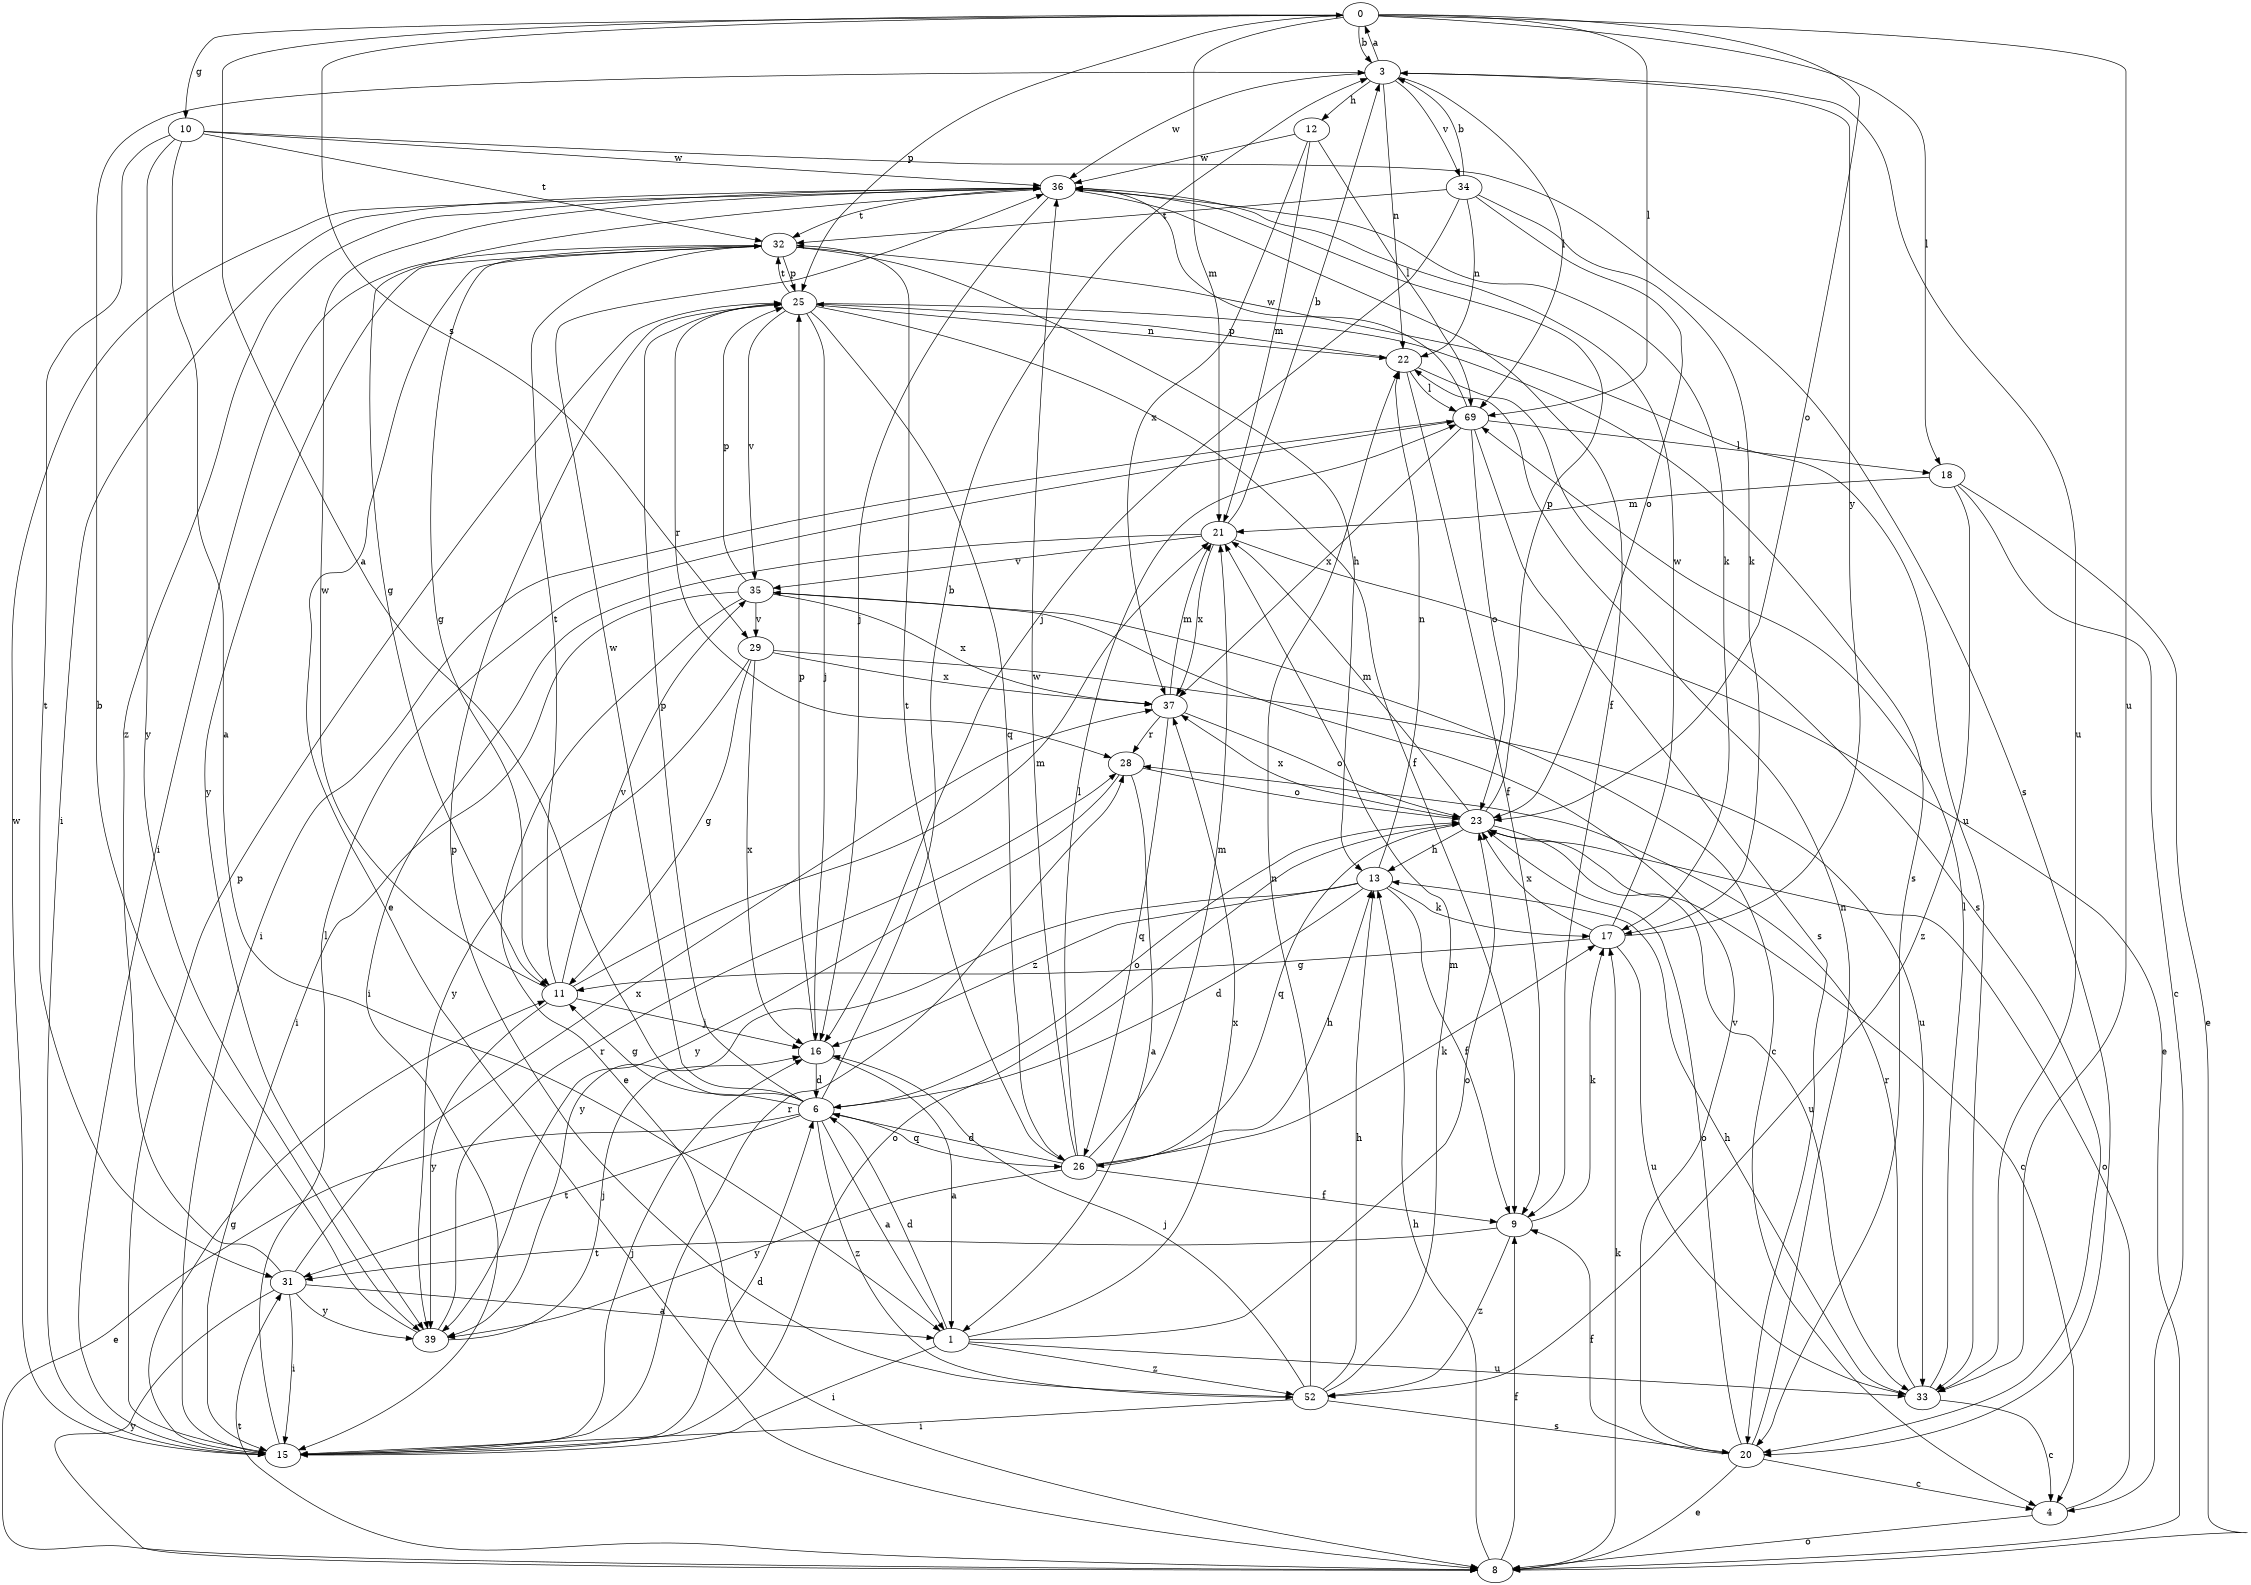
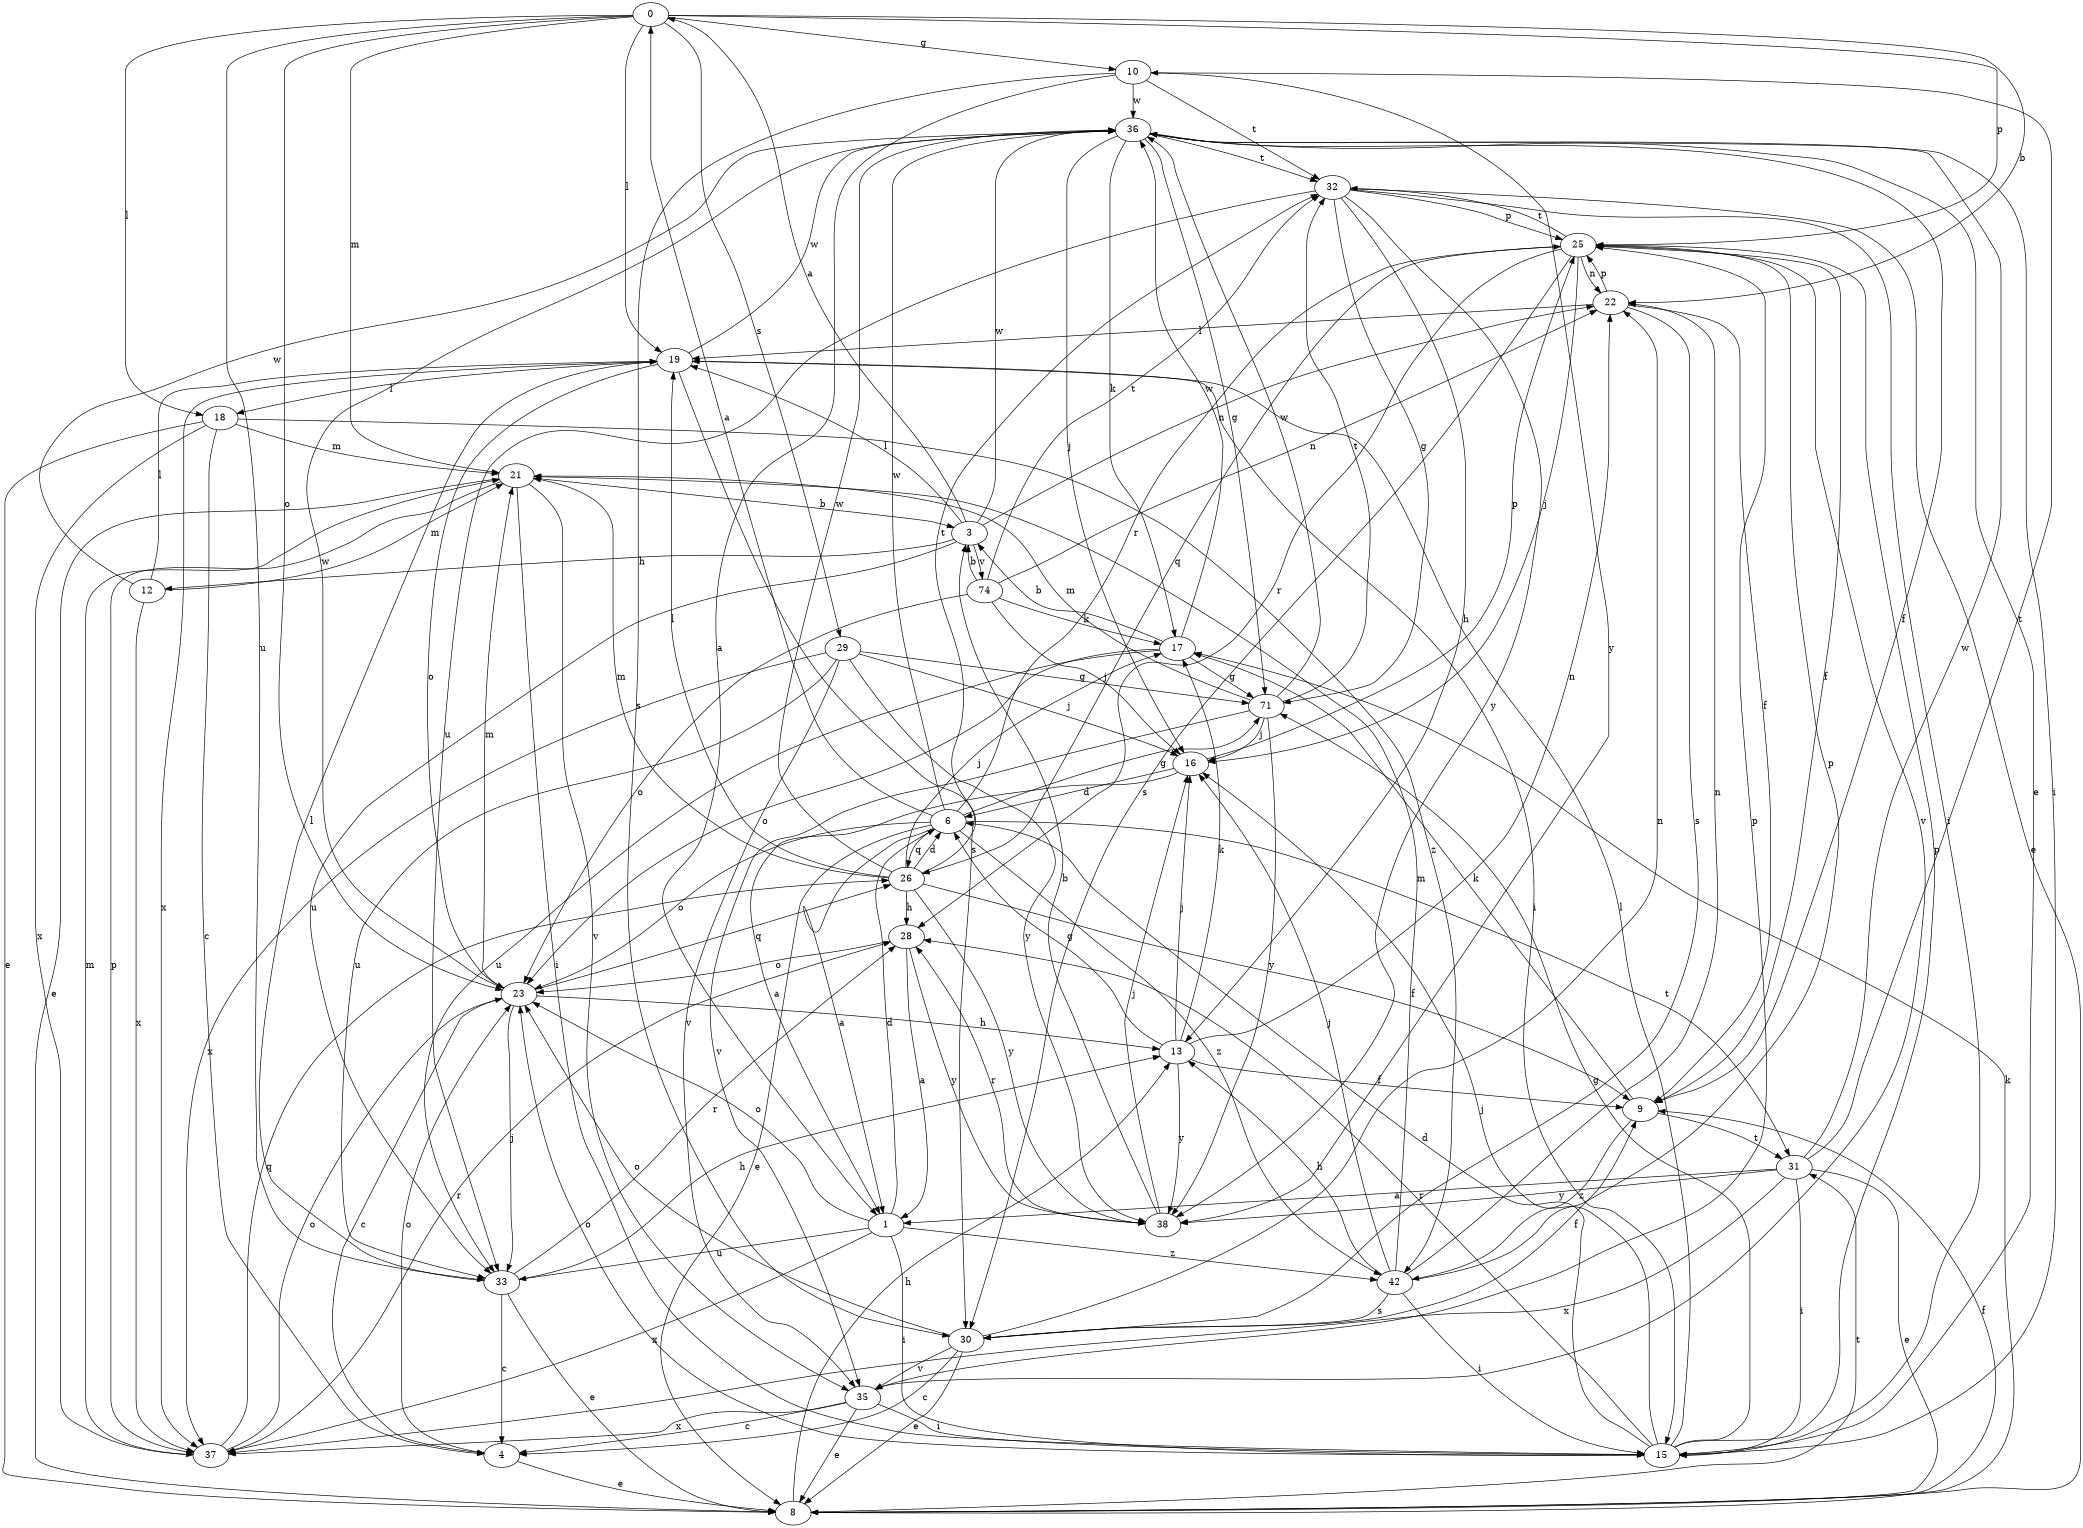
(1360, 43) -> (1598, 30)
(1464, 187) -> (985, 591)
(1471, 418) -> (675, 360)
(1550, 504) -> (326, 562)
(1853, 504) -> (1039, 591)
(962, 515) -> none
(756, 616) -> (685, 1040)
(1201, 620) -> (114, 966)
(664, 706) -> (1136, 533)
(42, 729) -> (2051, 221)
(127, 735) -> (1966, 649)
(1330, 792) -> (37, 948)
(17, 822) -> (2036, 793)
(750, 850) -> (1069, 706)
(1529, 879) -> (765, 822)
(1035, 966) -> (1182, 908)
(560, 994) -> (1266, 706)
(1219, 994) -> (1070, 937)
(1445, 1052) -> (980, 764)
(1290, 1095) -> (907, 905)
(1812, 1110) -> (513, 1139)
(431, 1340) -> (1163, 1225)
(1310, 1398) -> (1395, 1283)
(133, 1427) -> (1907, 1340)
none -> (608, 1429)
(1746, 1456) -> (966, 1340)
(1808, 1542) -> (621, 1484)
